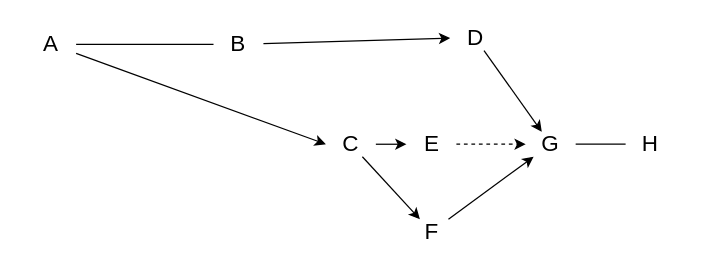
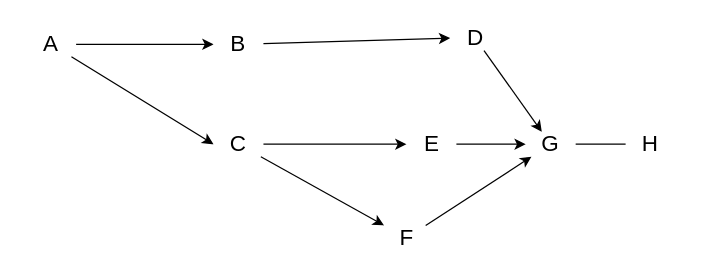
(207, 44) -> (203, 44)
(351, 144) -> (238, 144)
(487, 144) -> (487, 144)
(431, 232) -> (406, 238)
